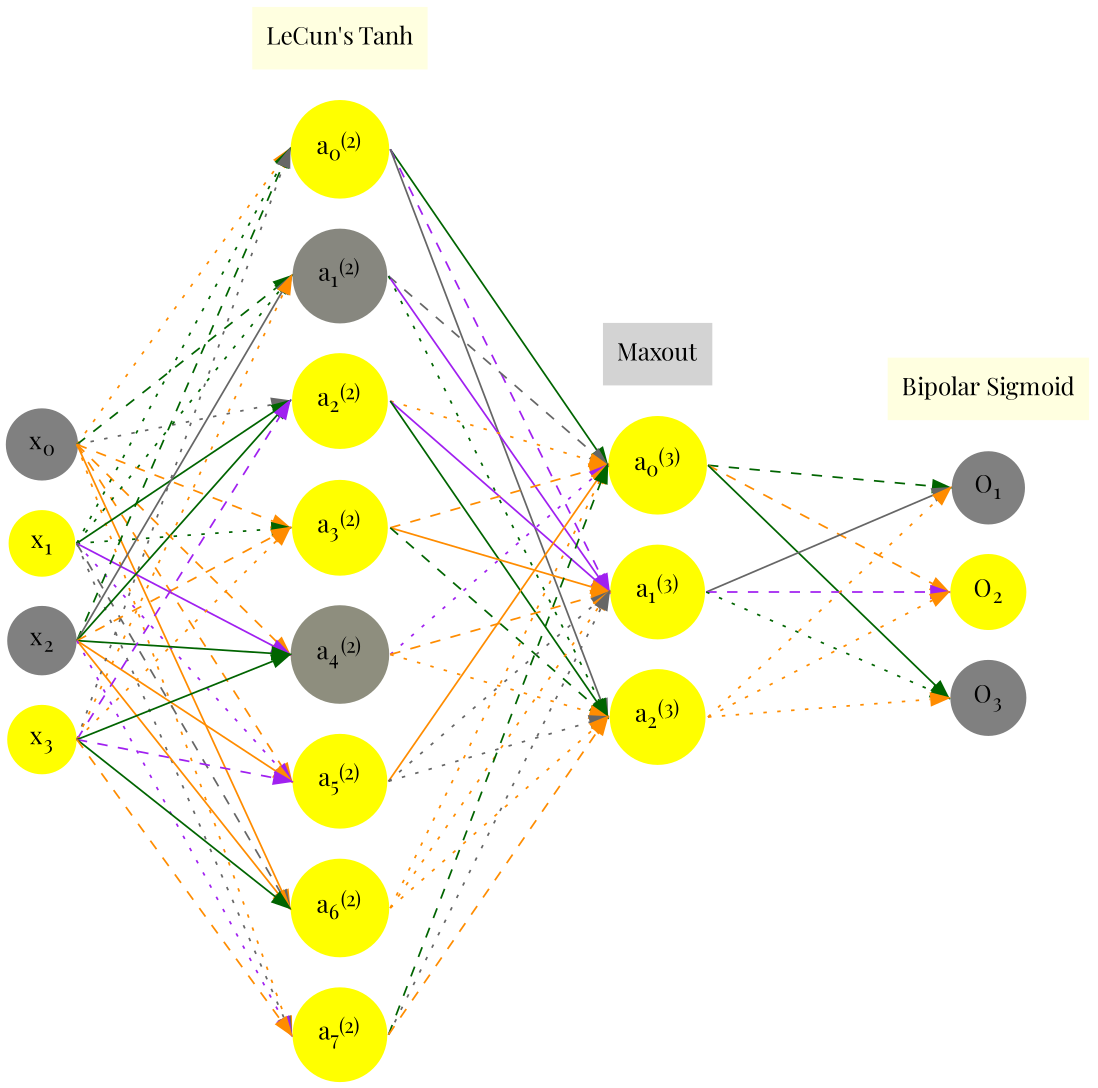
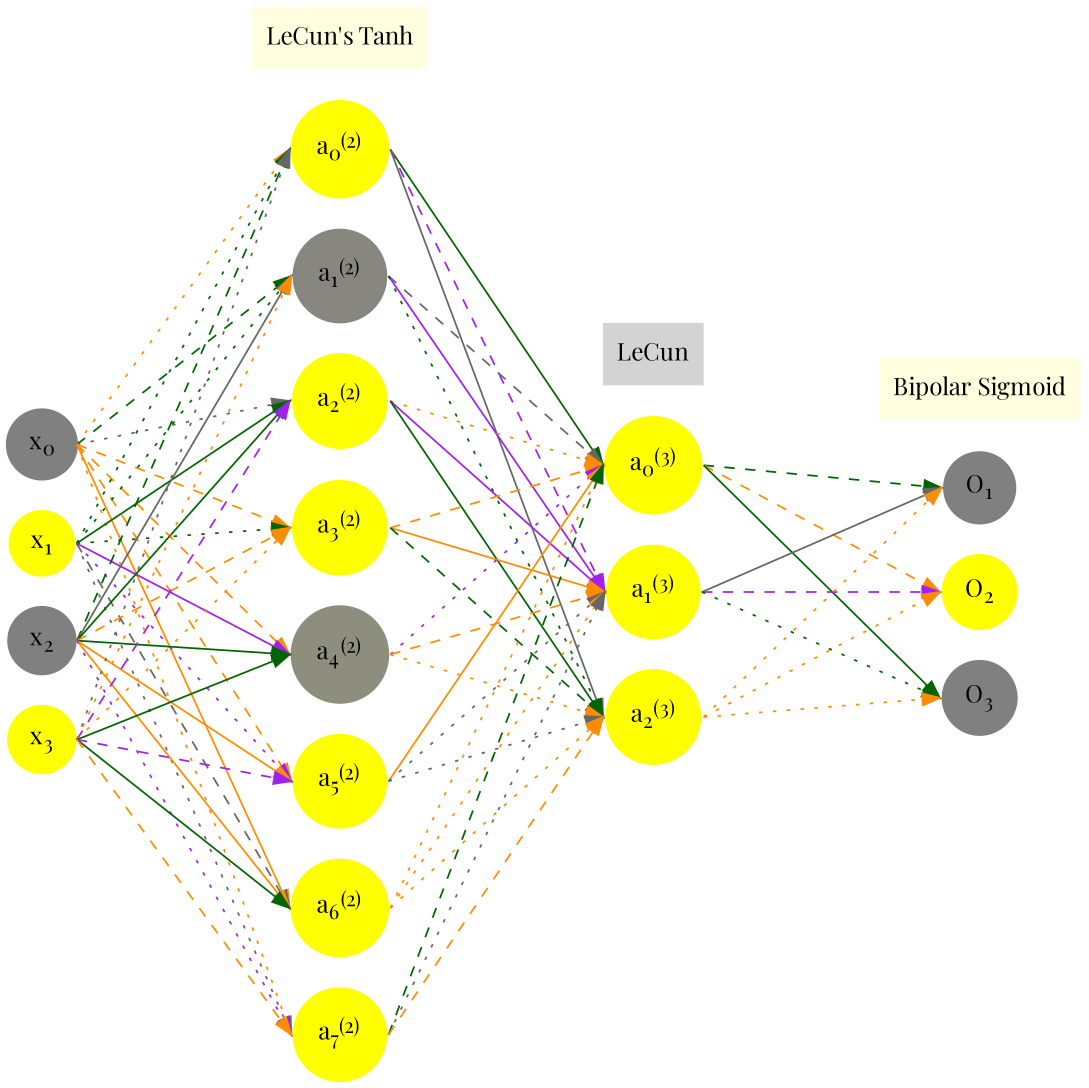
(658, 354) -> (653, 354)
